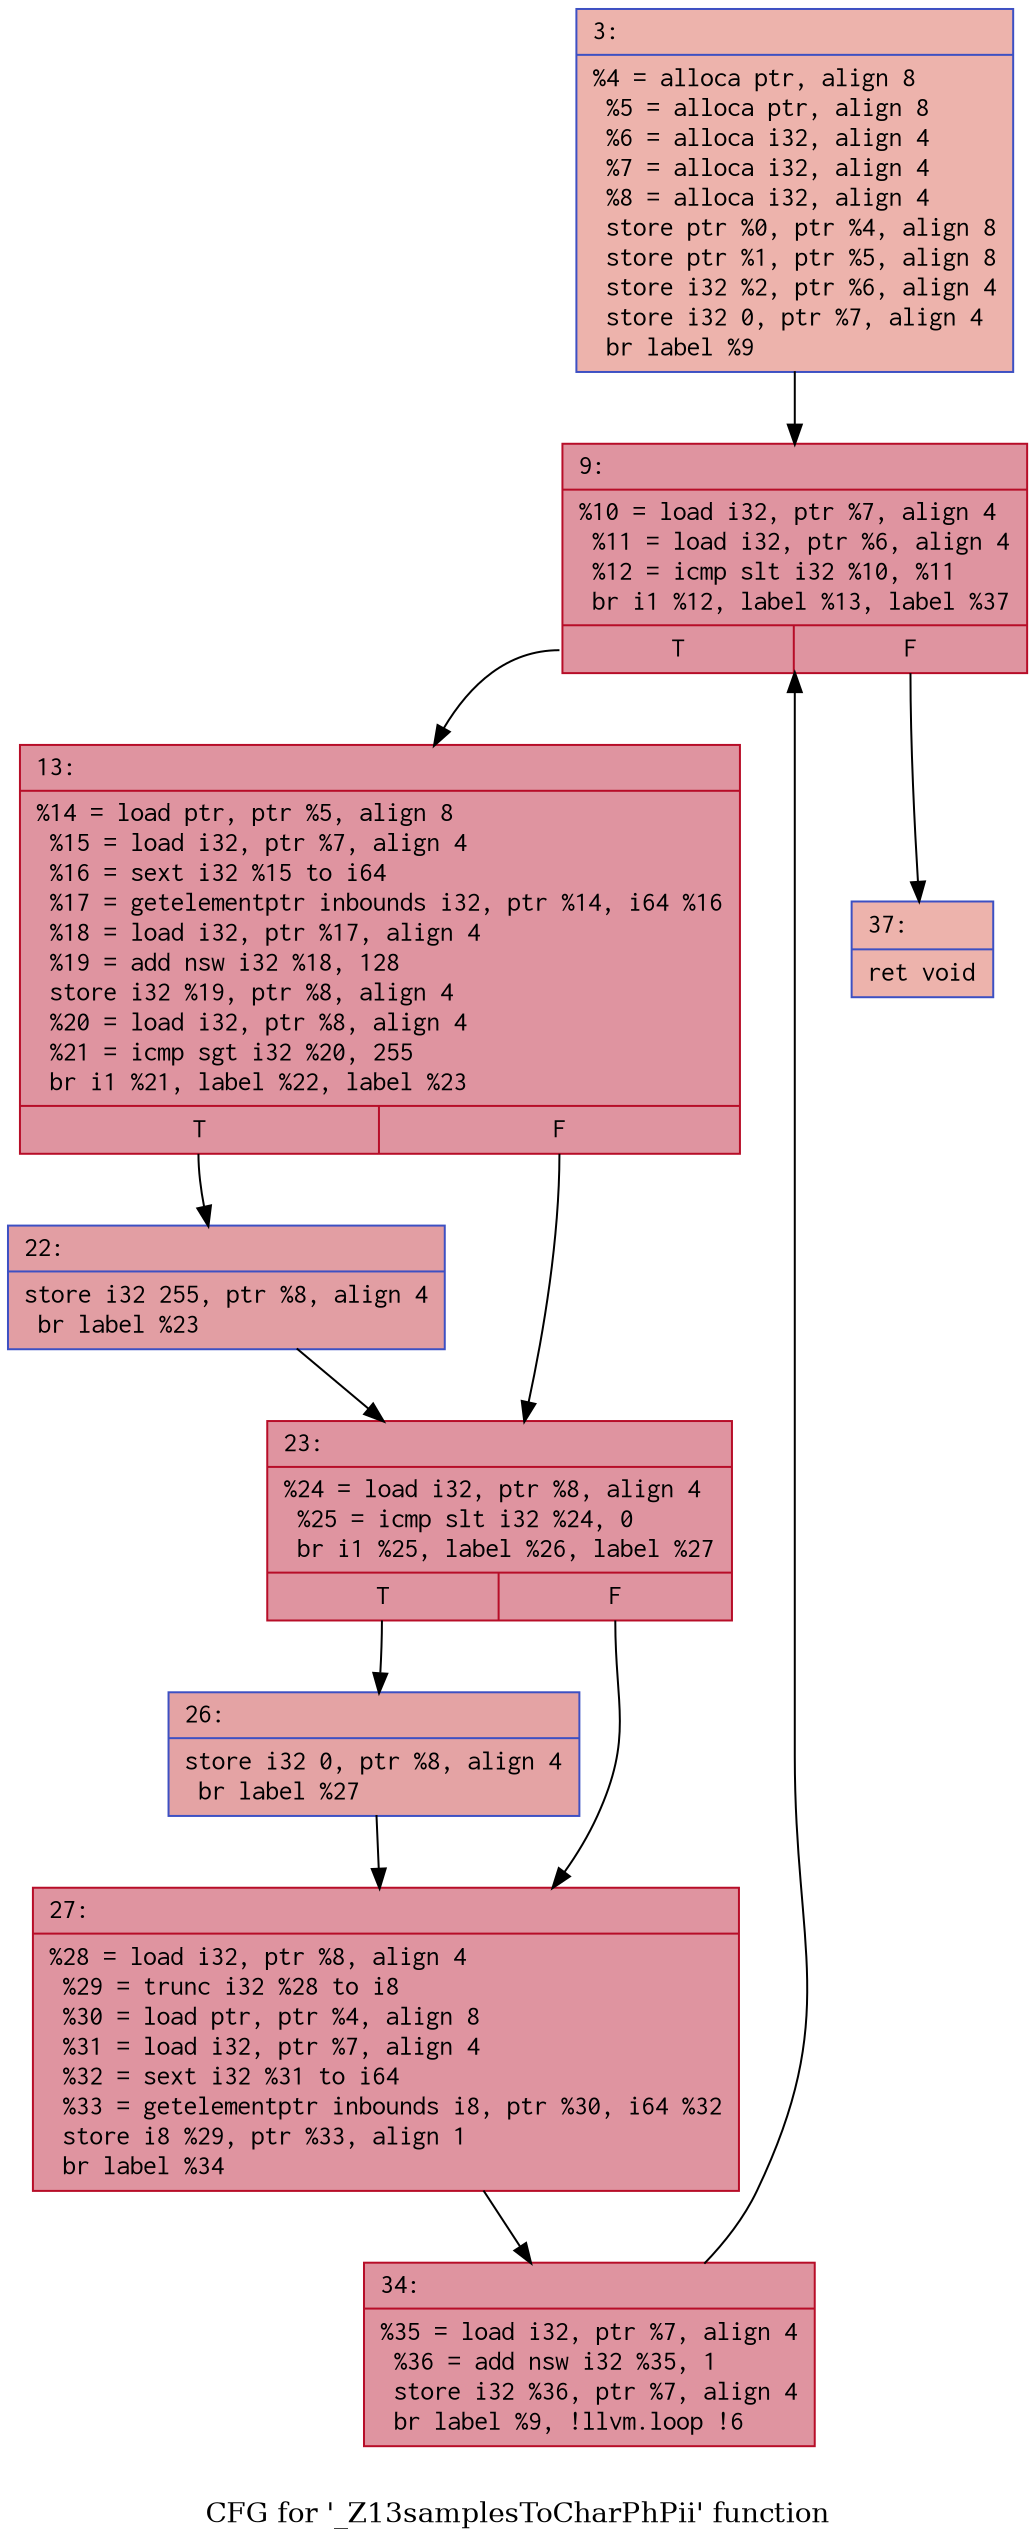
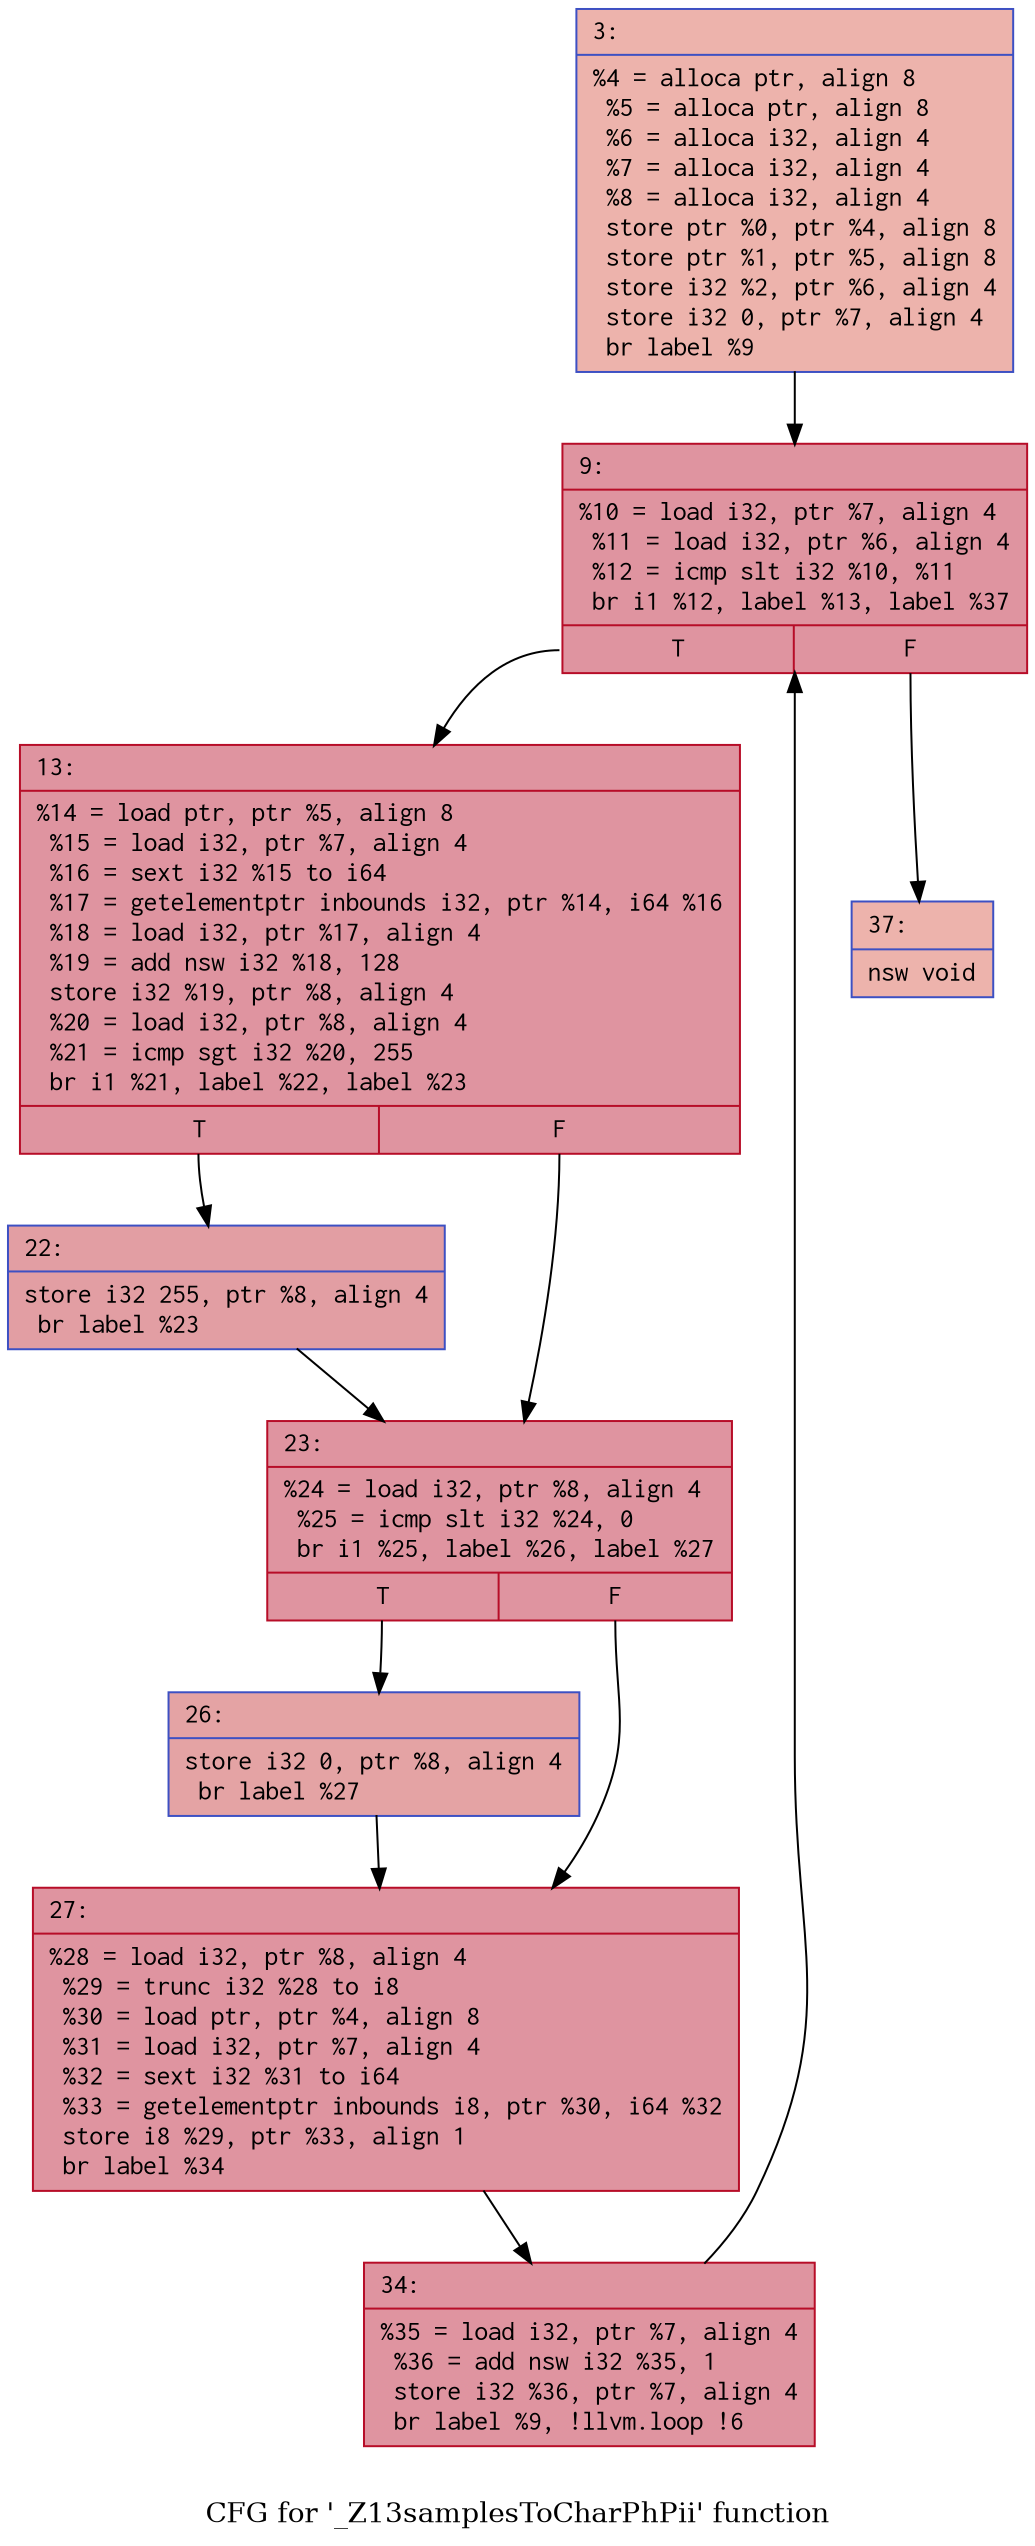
(922, 972) -> (922, 972)
